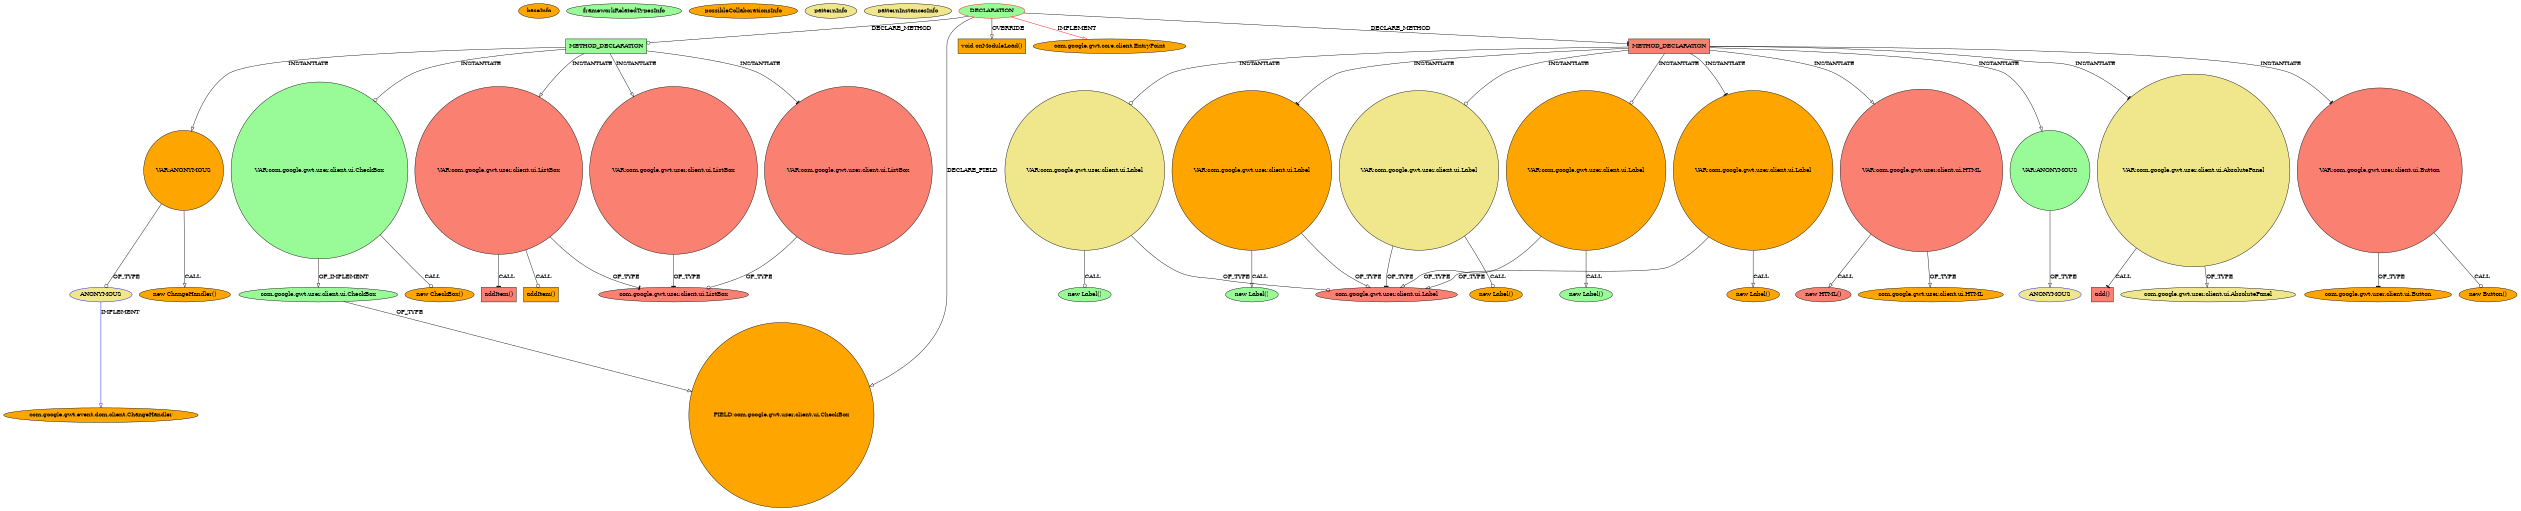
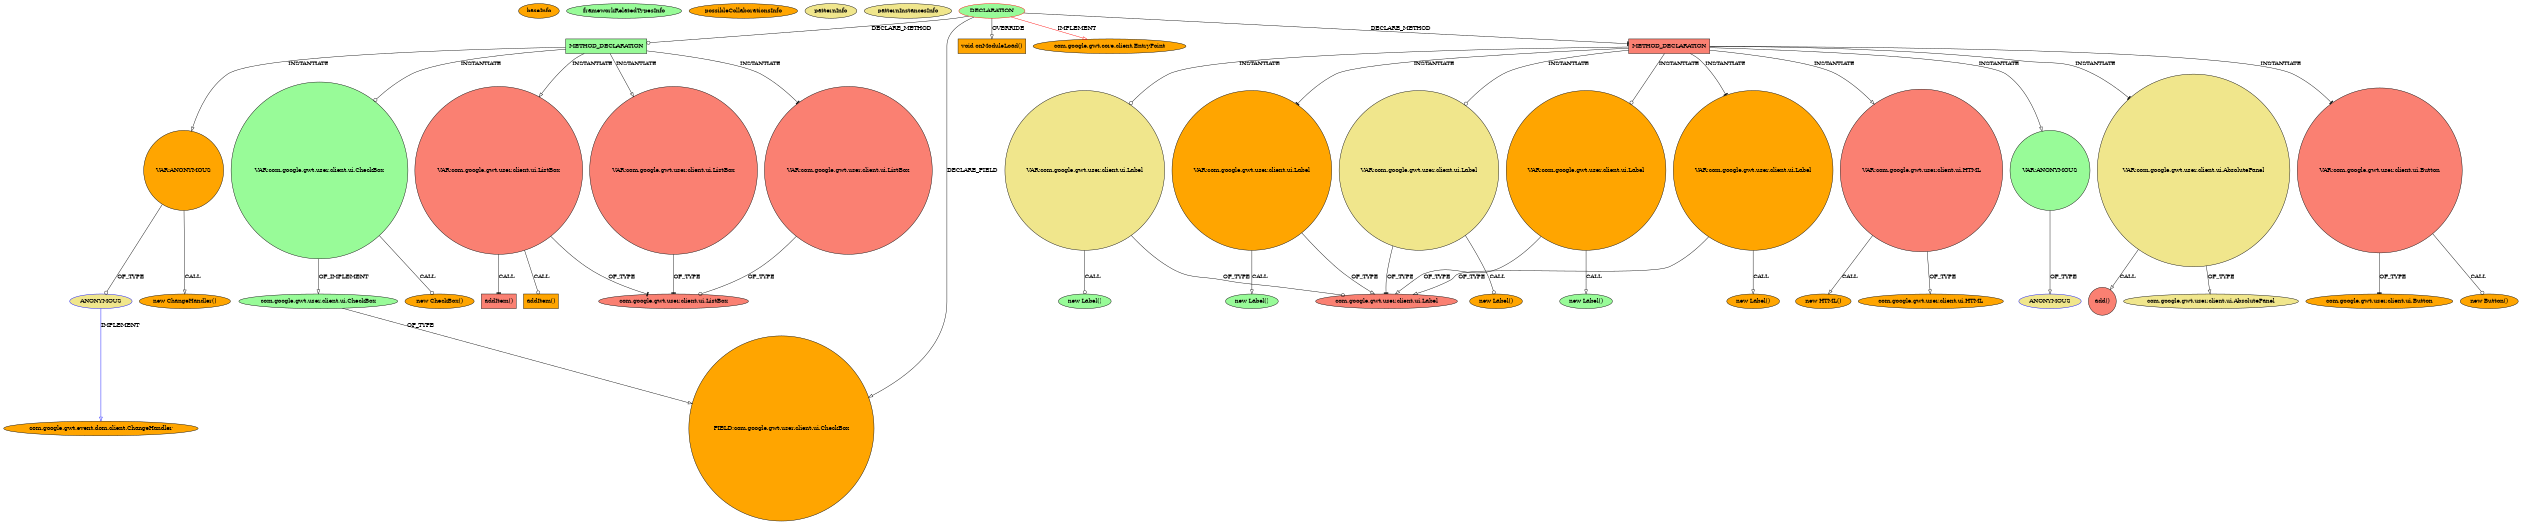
(2123, 267) -> (2125, 268)
(1823, 295) -> (1823, 301)
(2102, 295) -> (2102, 301)
